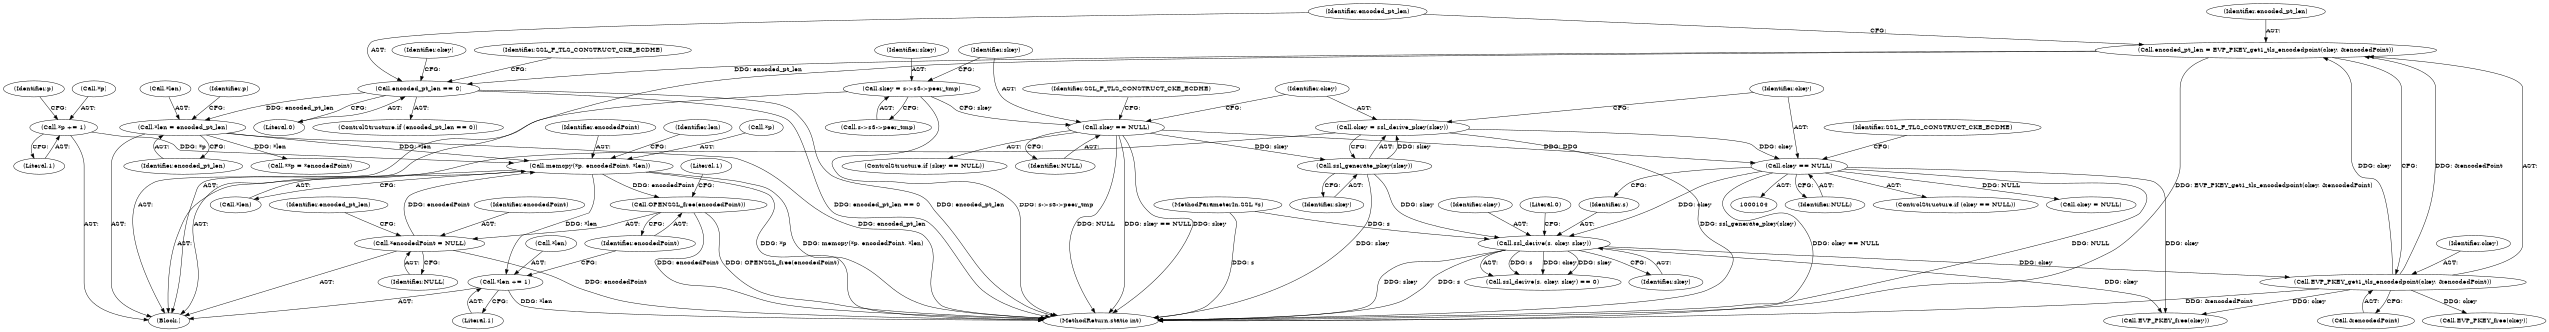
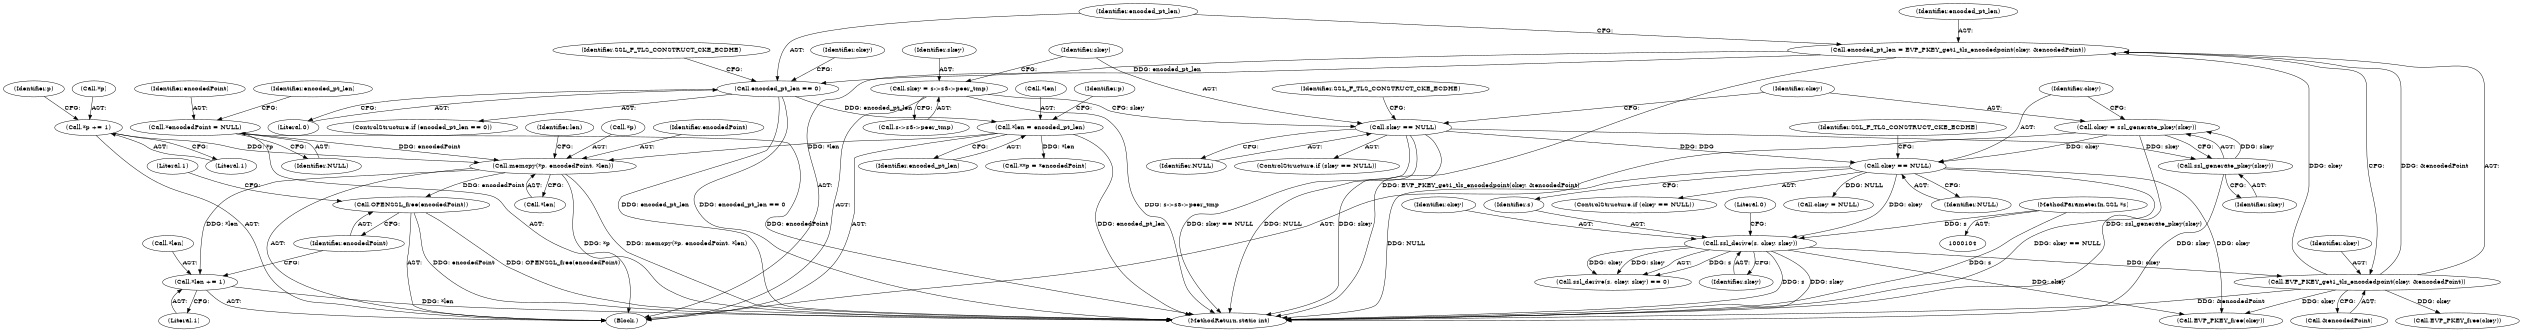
(1393, 128) -> (2137, 128)
(1775, 183) -> (2000, 216)
(1424, 223) -> none
(569, 231) -> (419, 307)
